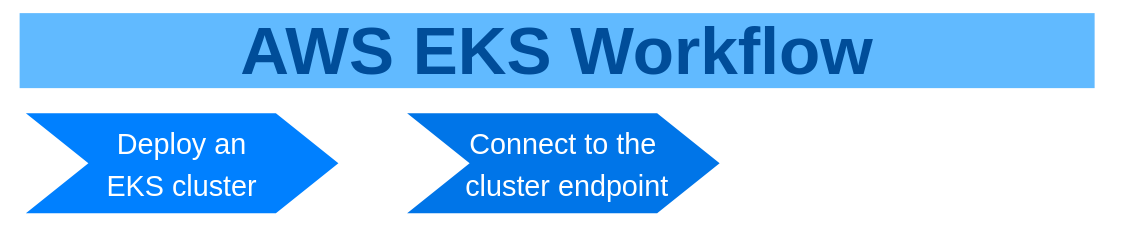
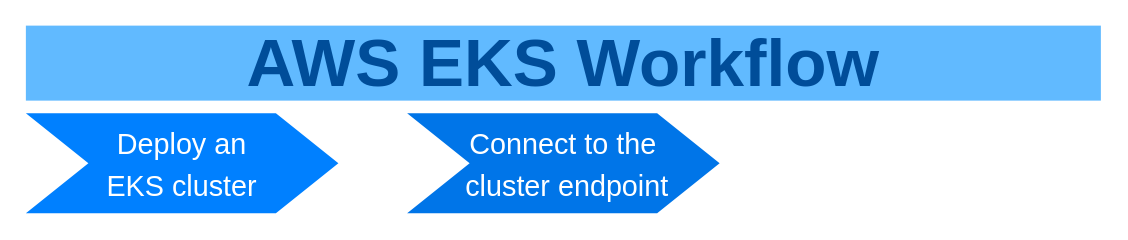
(557, 51) -> (563, 63)
